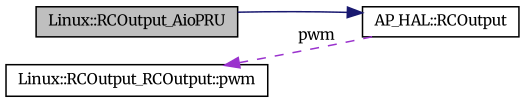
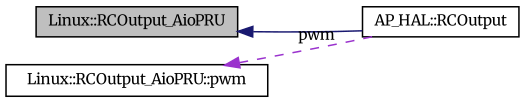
(293, 12) -> (308, 32)
(137, 80) -> (137, 80)
